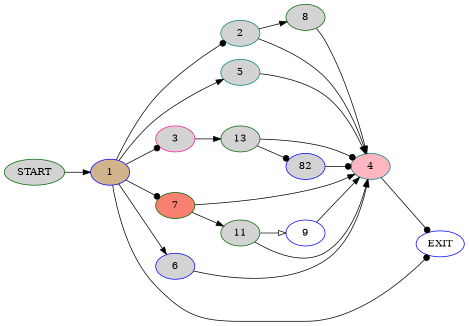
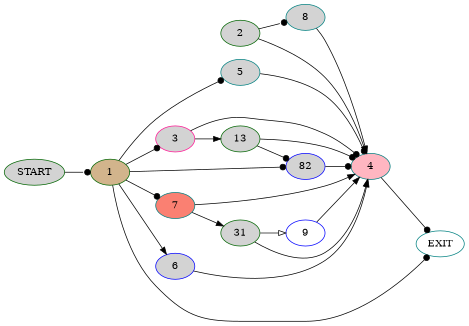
(306, 17) -> (306, 17)
(269, 26) -> (269, 26)
(240, 33) -> (240, 33)
(159, 94) -> (205, 169)
(323, 94) -> (323, 94)
(163, 114) -> (163, 114)
none -> (275, 121)
(74, 172) -> (74, 172)
(110, 172) -> (110, 172)
(175, 206) -> (175, 206)
(240, 233) -> (240, 233)
(440, 244) -> (440, 244)
